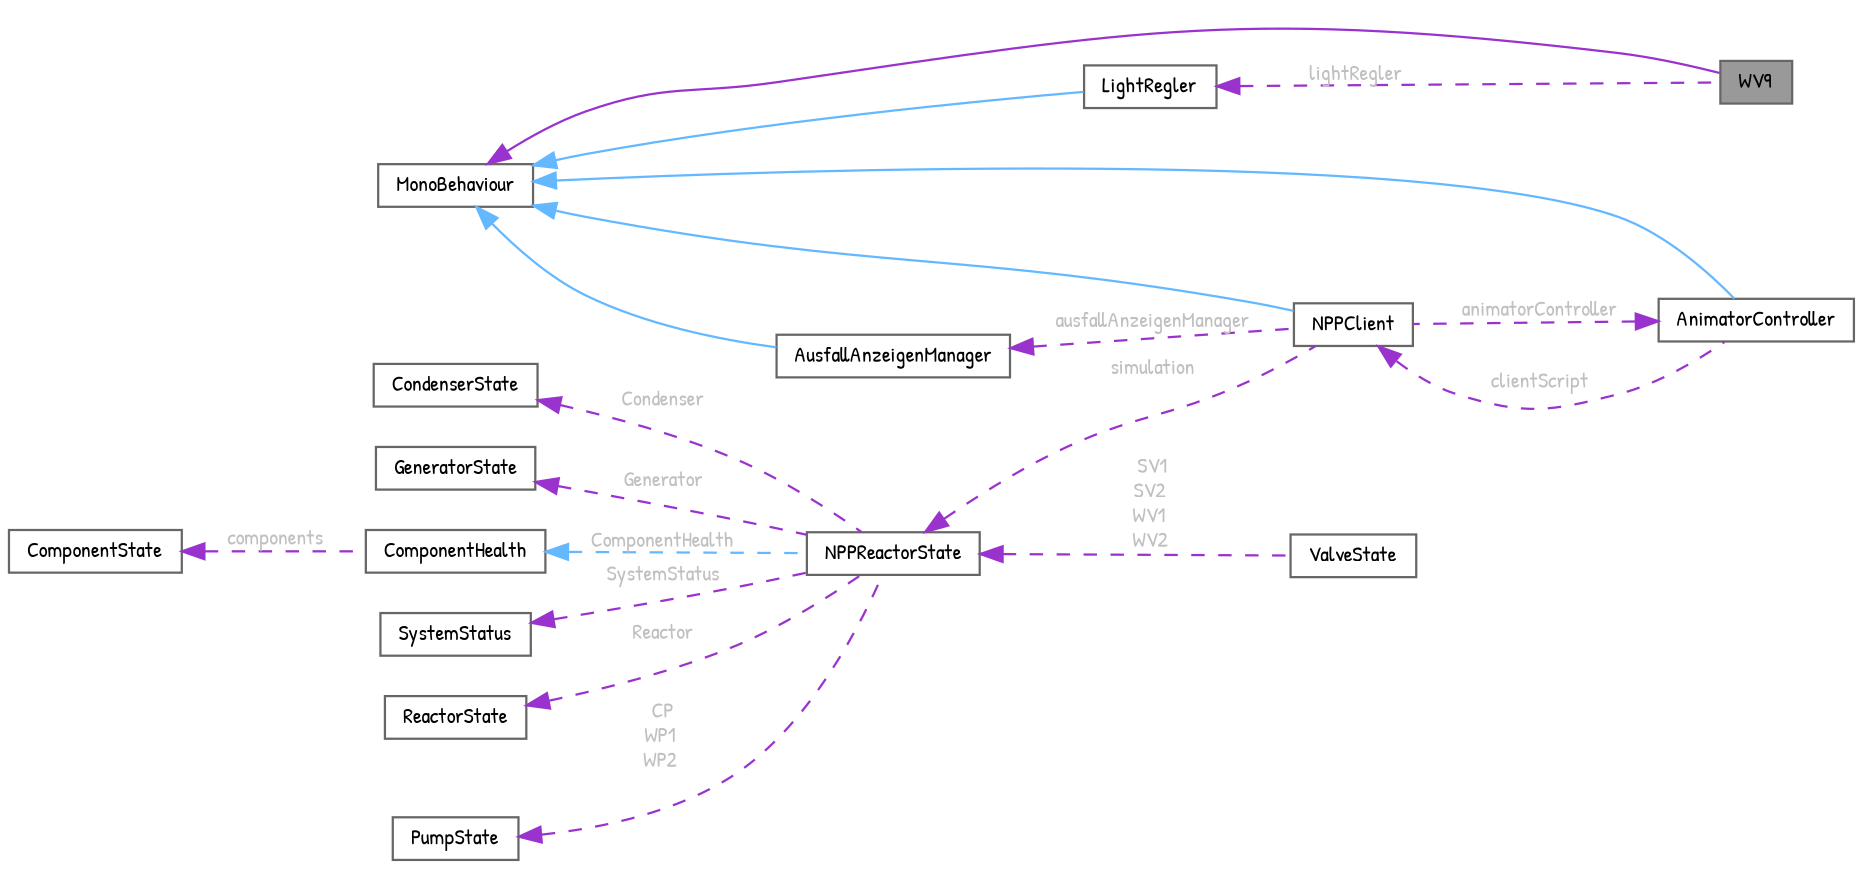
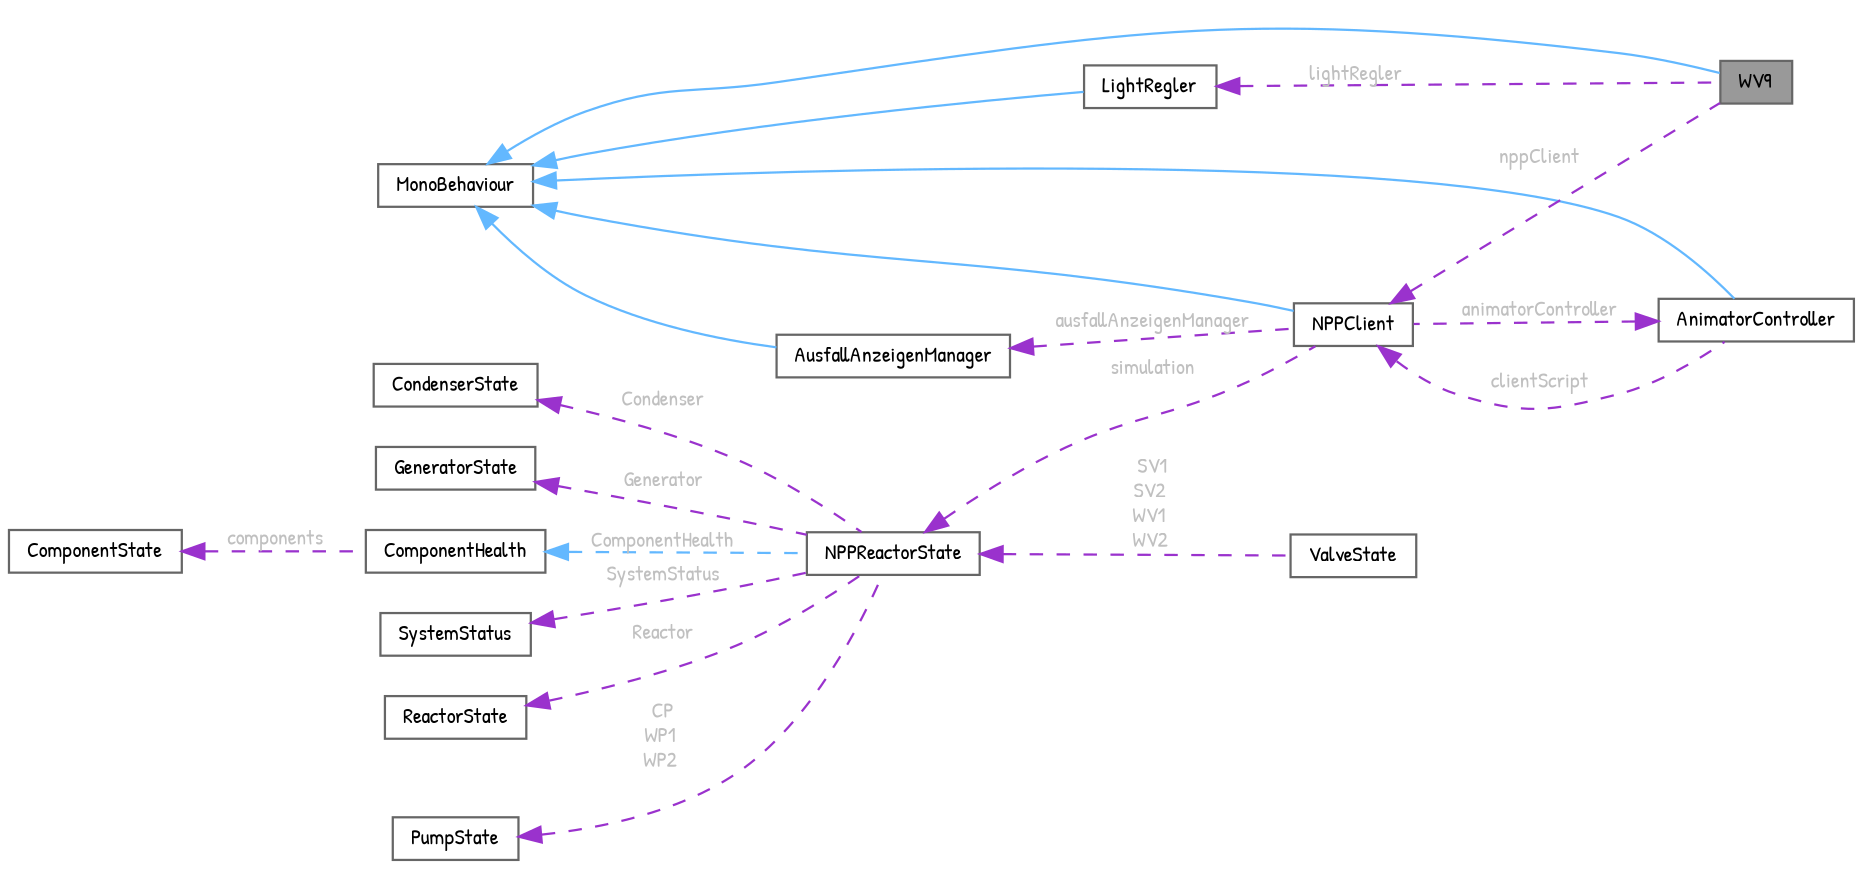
(1107, 38) -> (1107, 38)
none -> (1581, 188)
